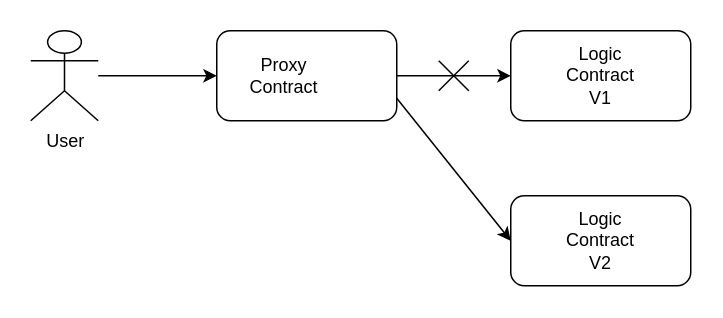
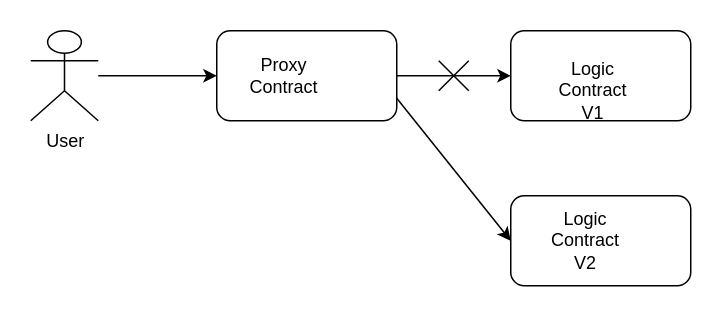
(601, 76) -> (593, 91)
(601, 241) -> (586, 241)
